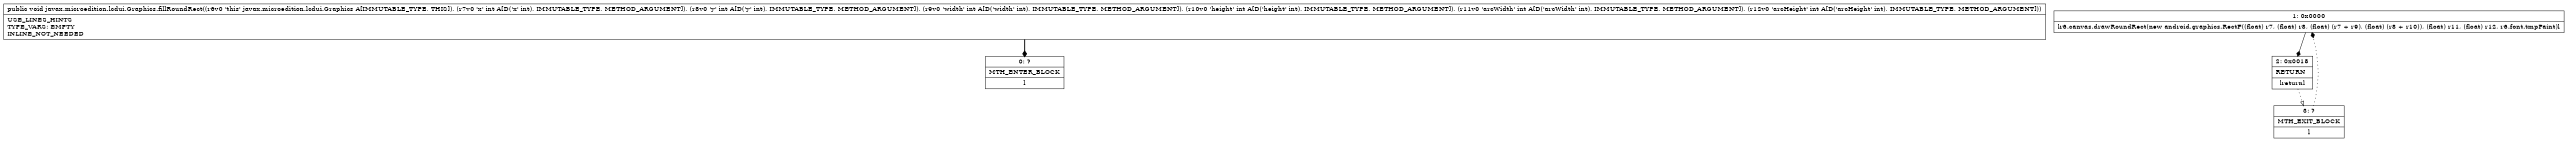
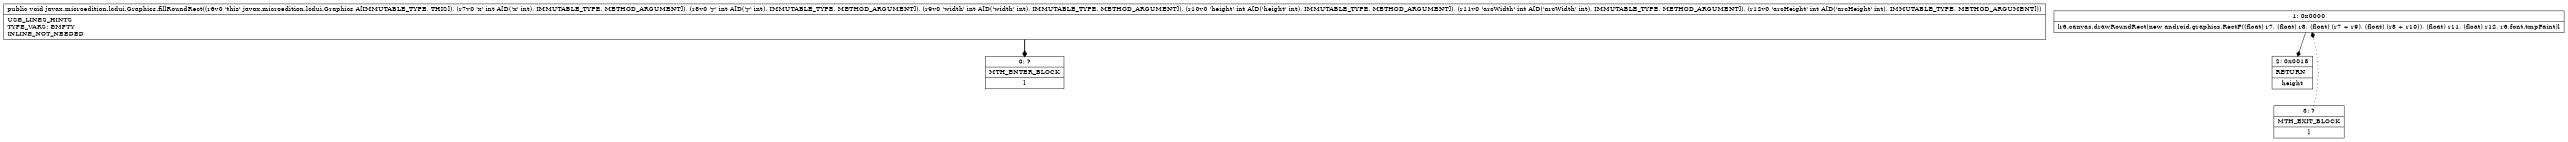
(2292, 83) -> (2292, 83)
(2300, 95) -> none
